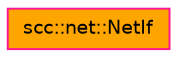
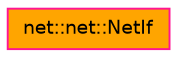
(89, 29) -> (89, 29)
